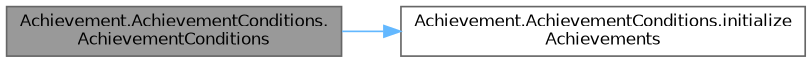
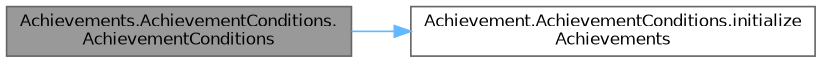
(174, 31) -> (179, 31)
